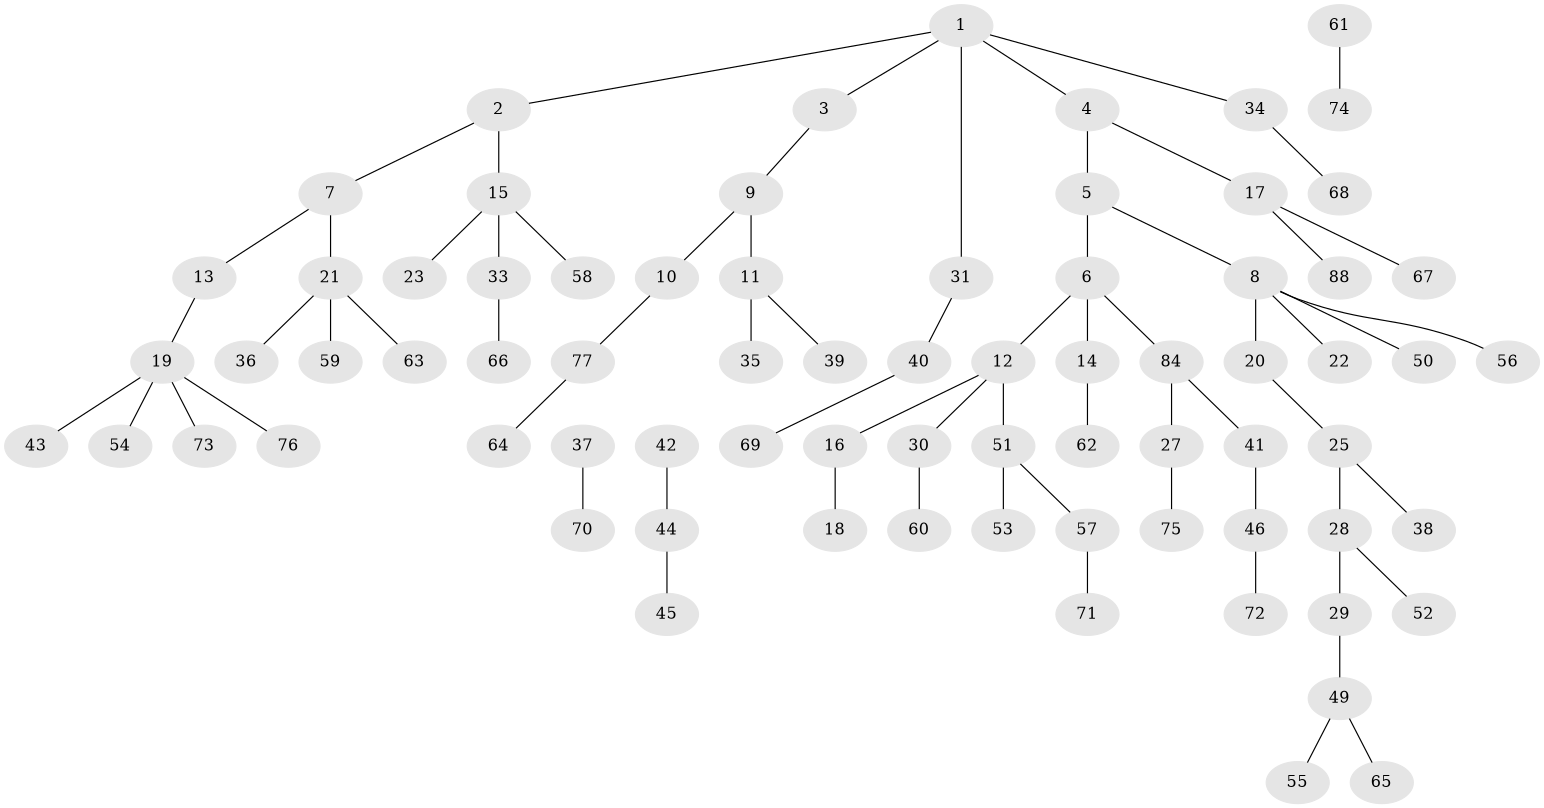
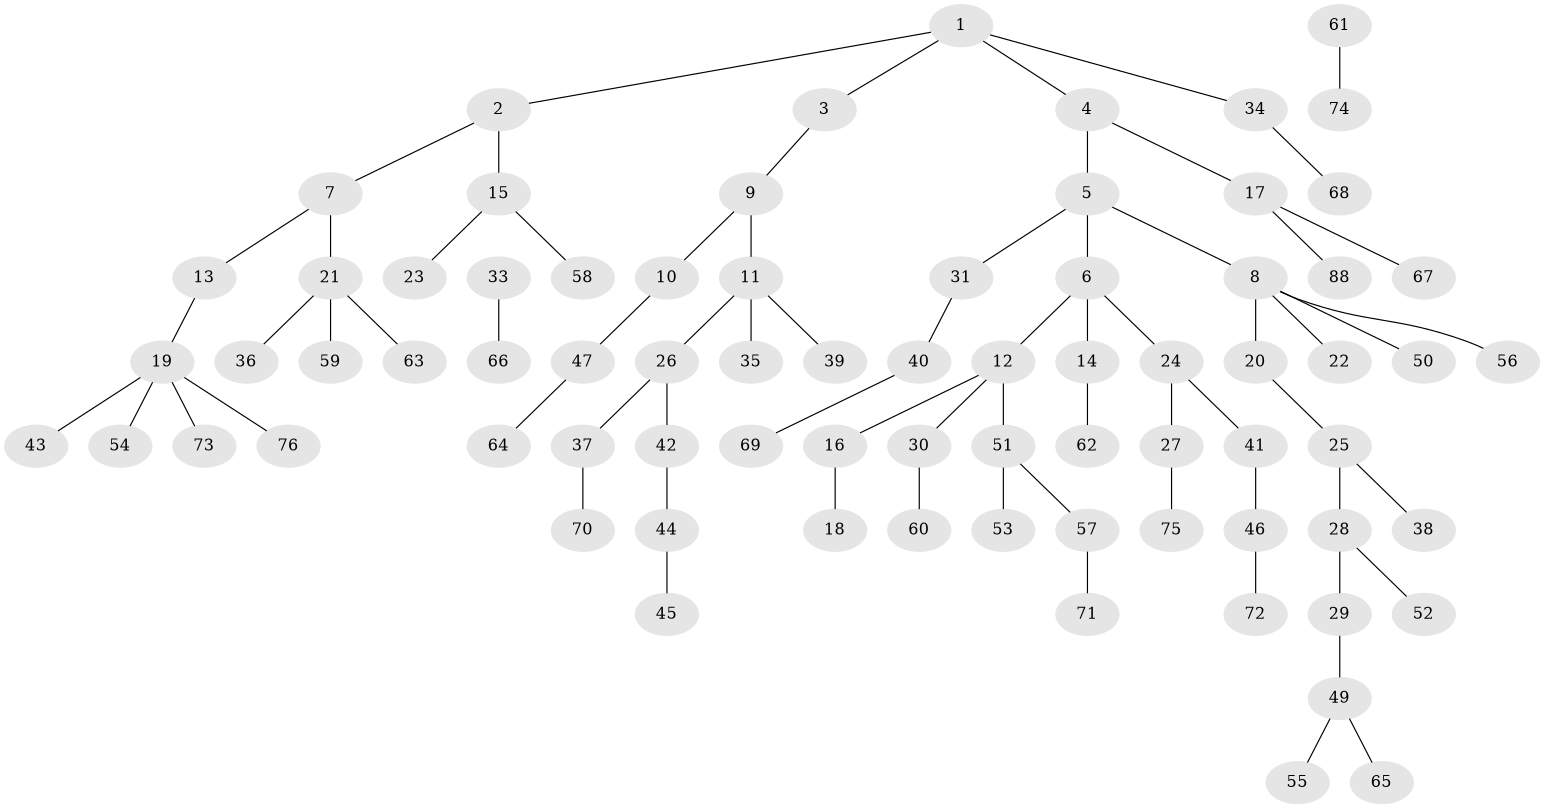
(961, 152) -> (1024, 236)
(499, 236) -> none
(583, 362) -> (583, 362)
none -> (667, 362)
(1172, 362) -> (1172, 362)
